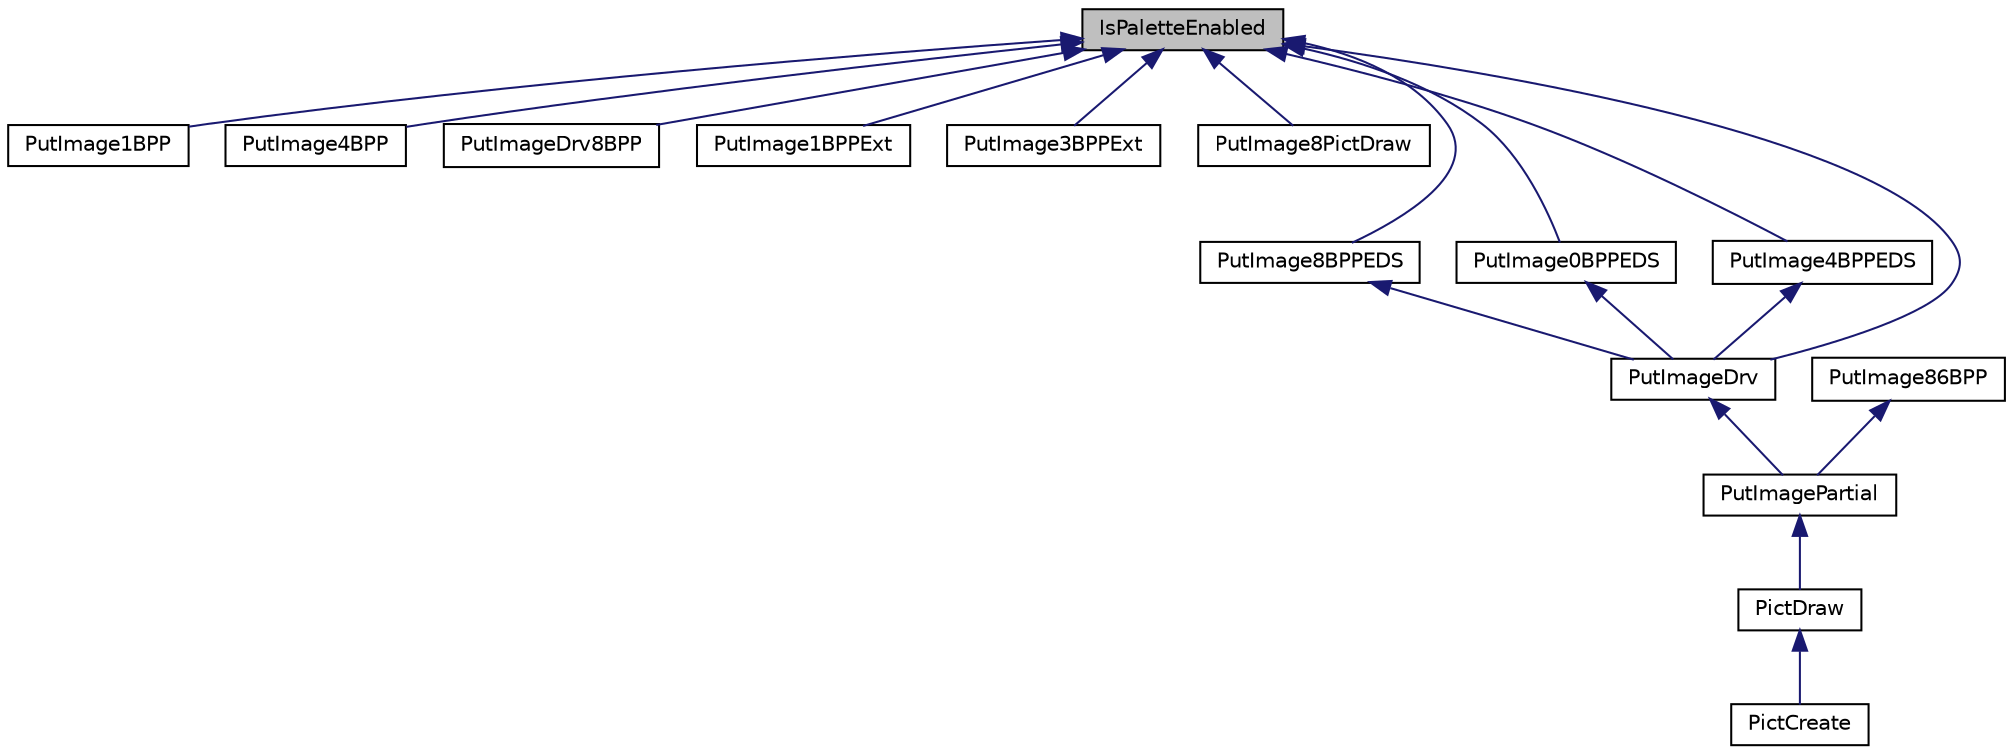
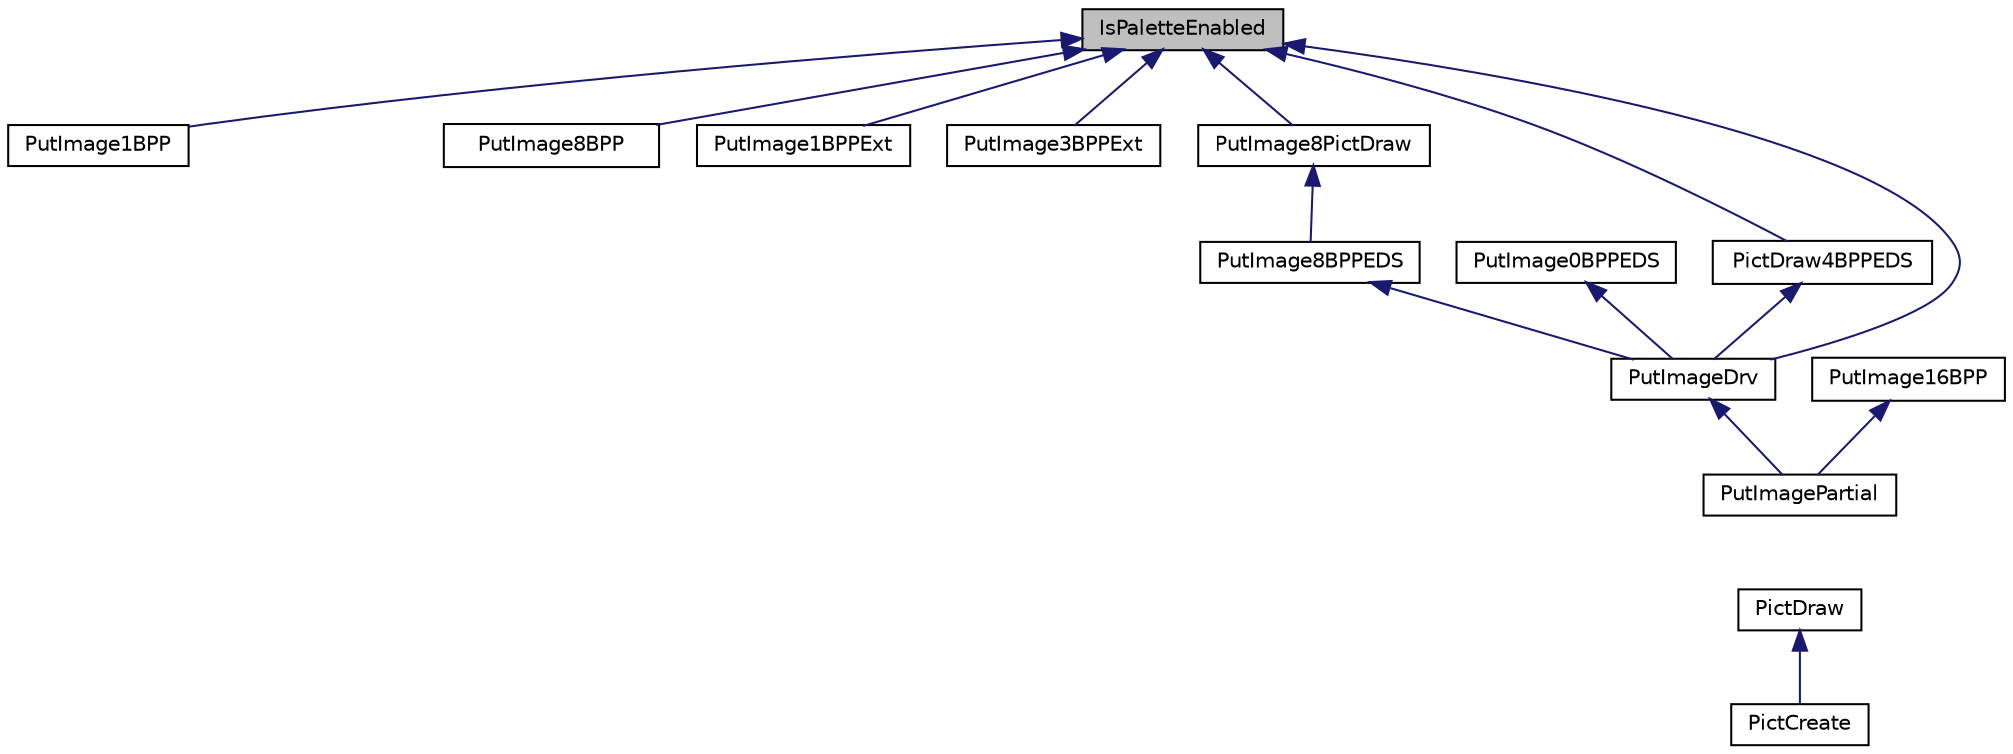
(1475, 119) -> none
(1448, 126) -> (1312, 214)
(316, 146) -> none
(551, 146) -> (551, 146)
(1822, 262) -> (1822, 262)
(1909, 379) -> (1909, 379)
(1800, 563) -> none
